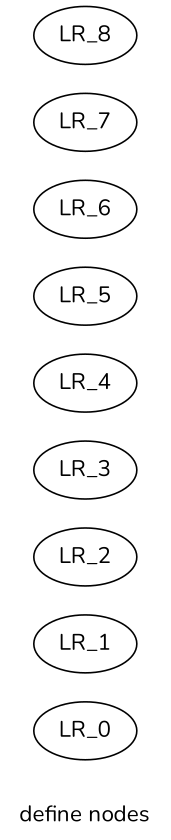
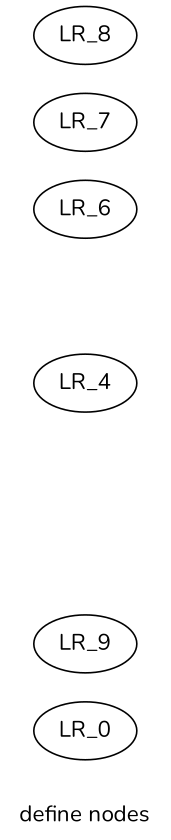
(85, 296) -> none
(85, 470) -> none
(85, 557) -> none
(85, 644) -> (85, 644)
